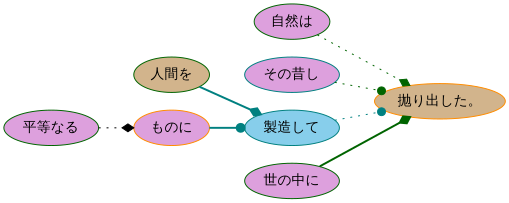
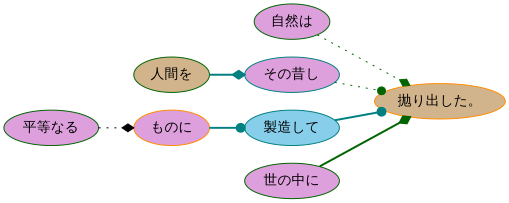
(225, 98) -> (221, 75)
(356, 116) -> (356, 116)
